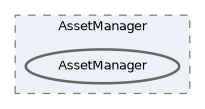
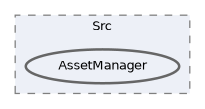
(102, 27) -> (102, 27)
